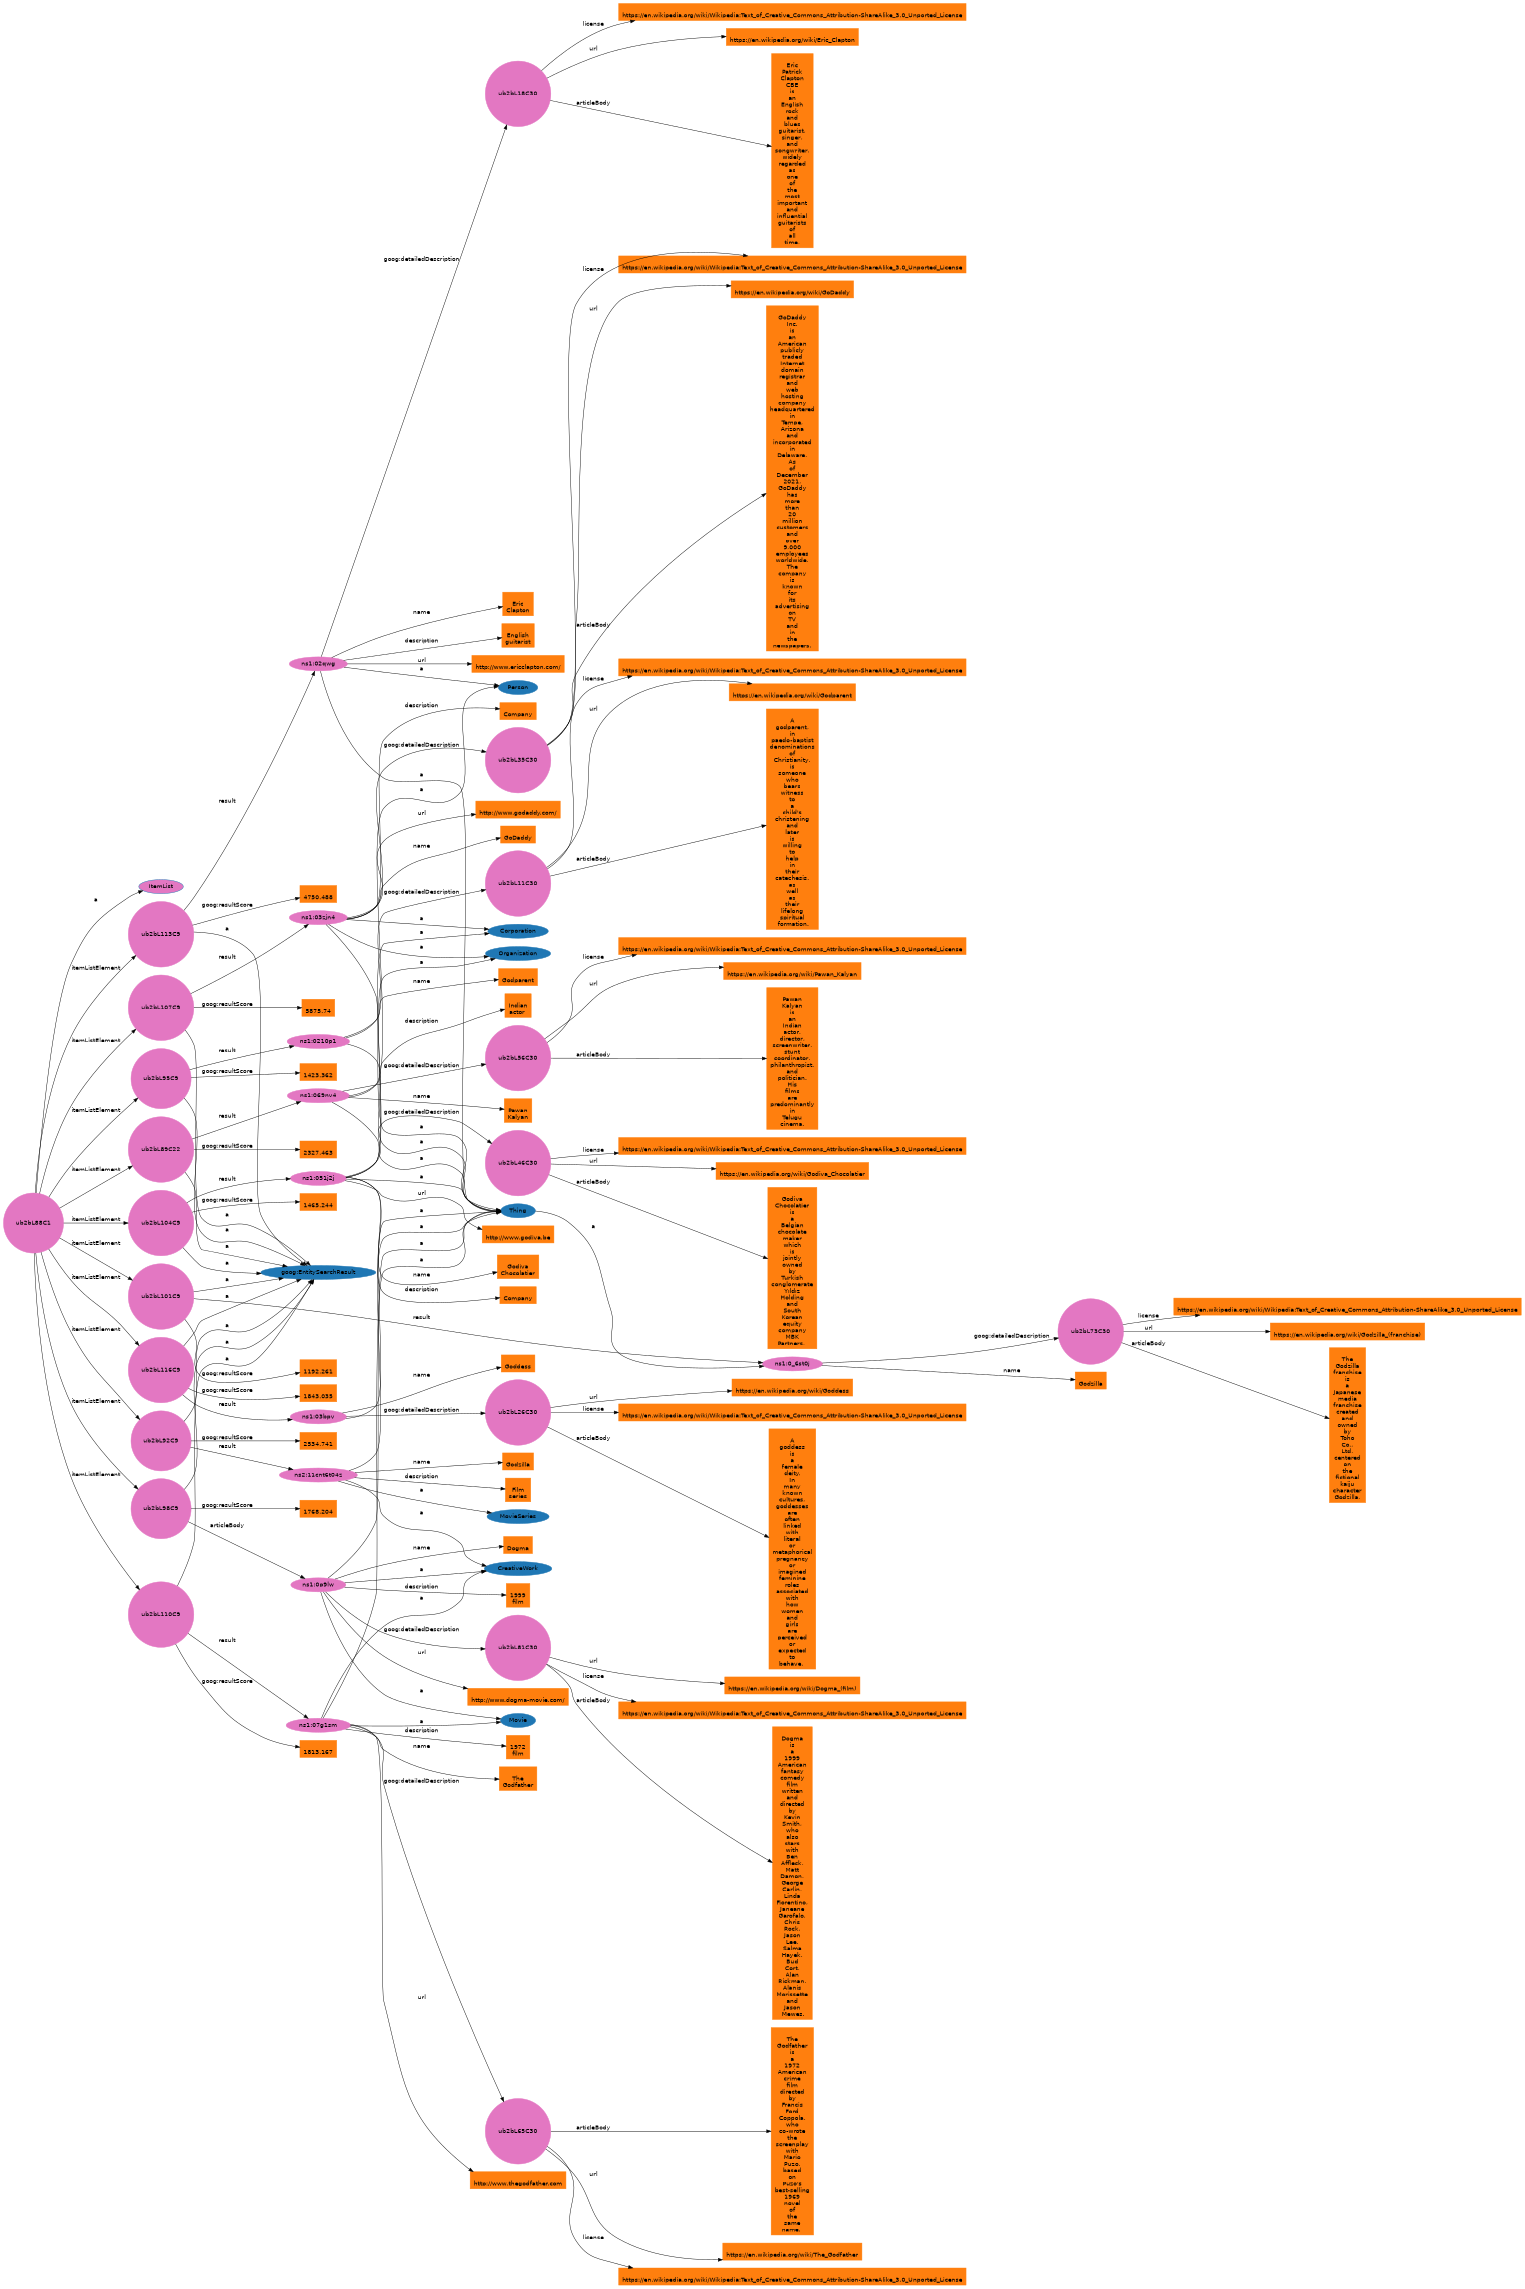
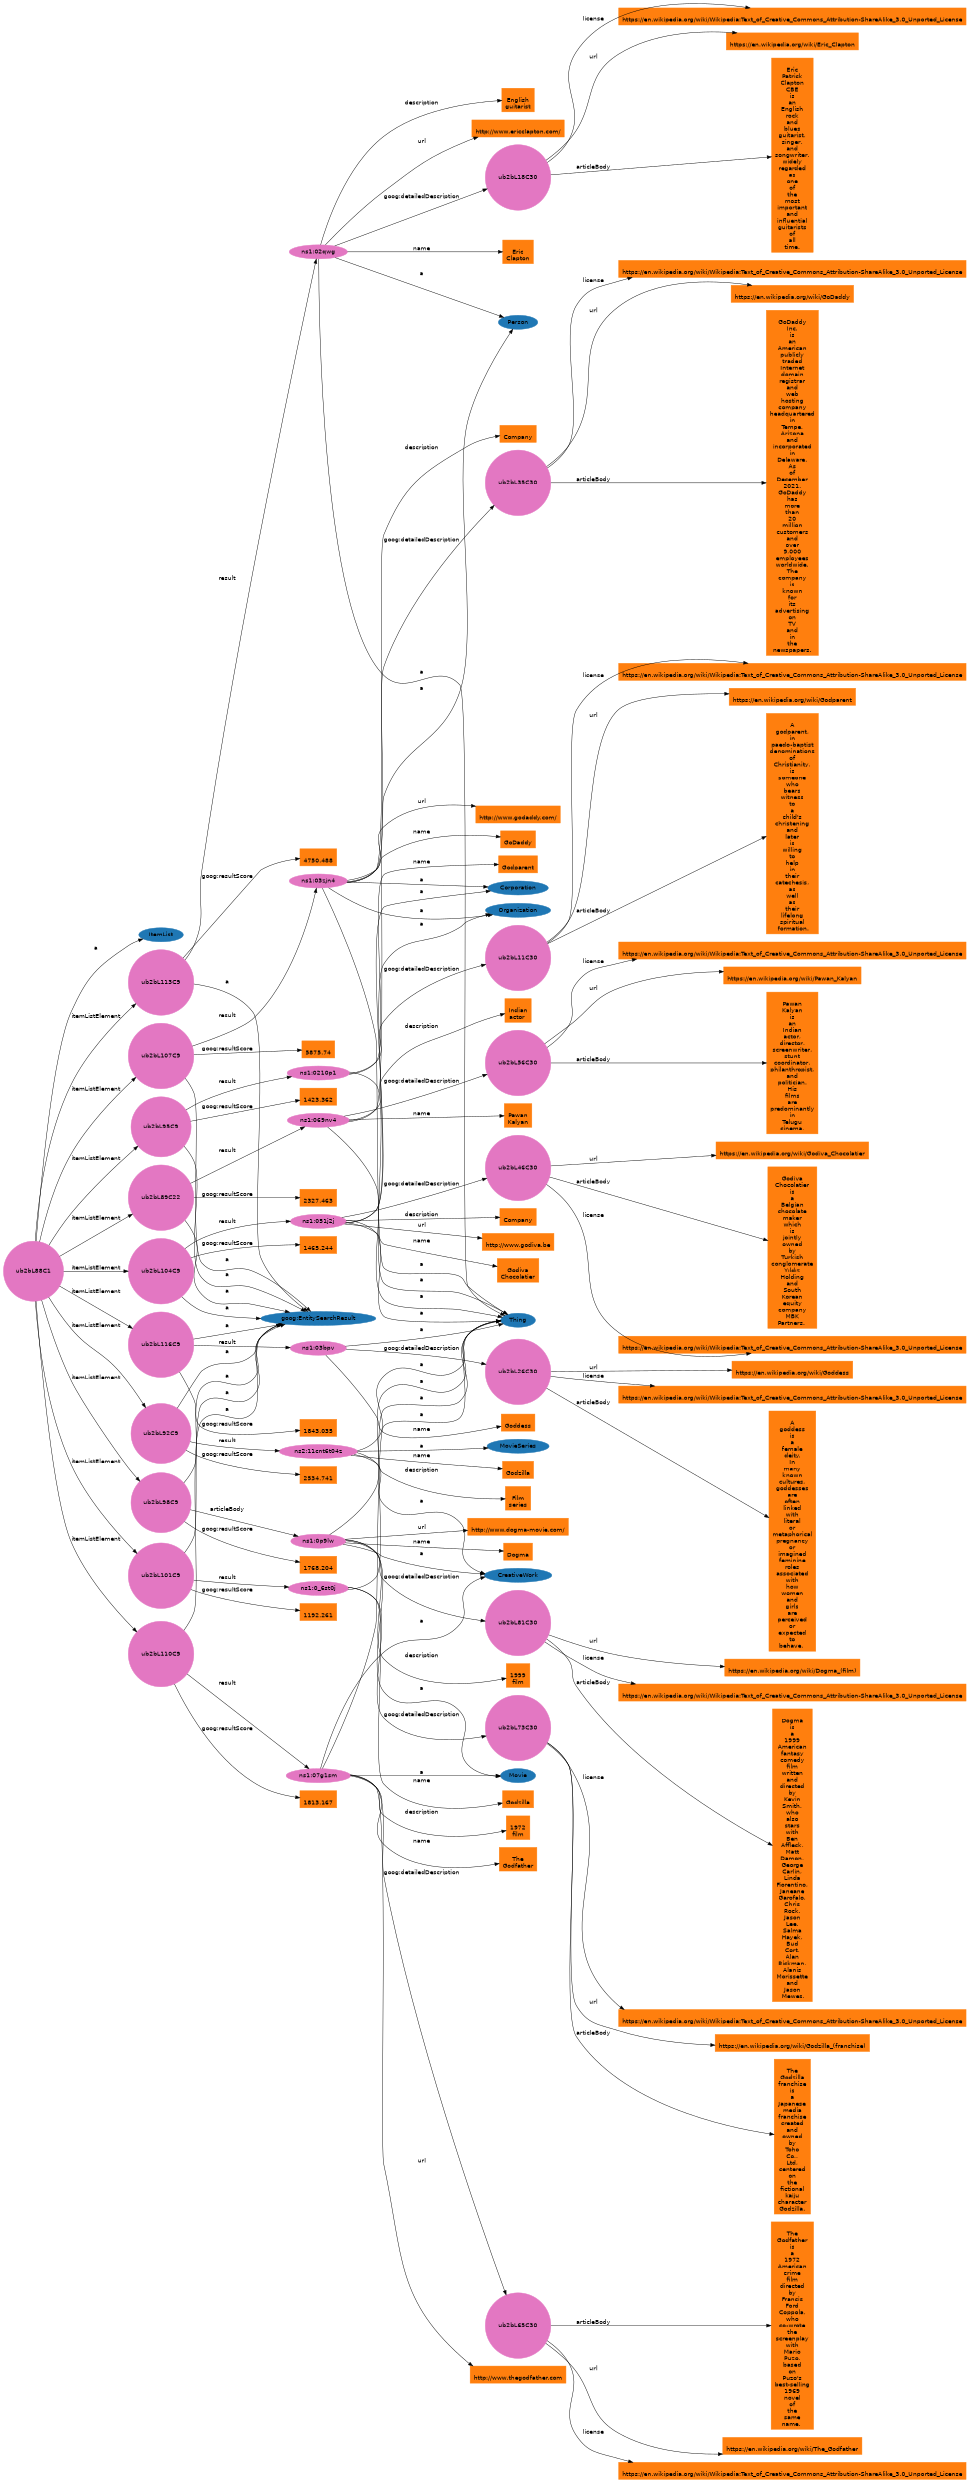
(161, 887) -> (161, 935)
(611, 1336) -> (384, 1410)
